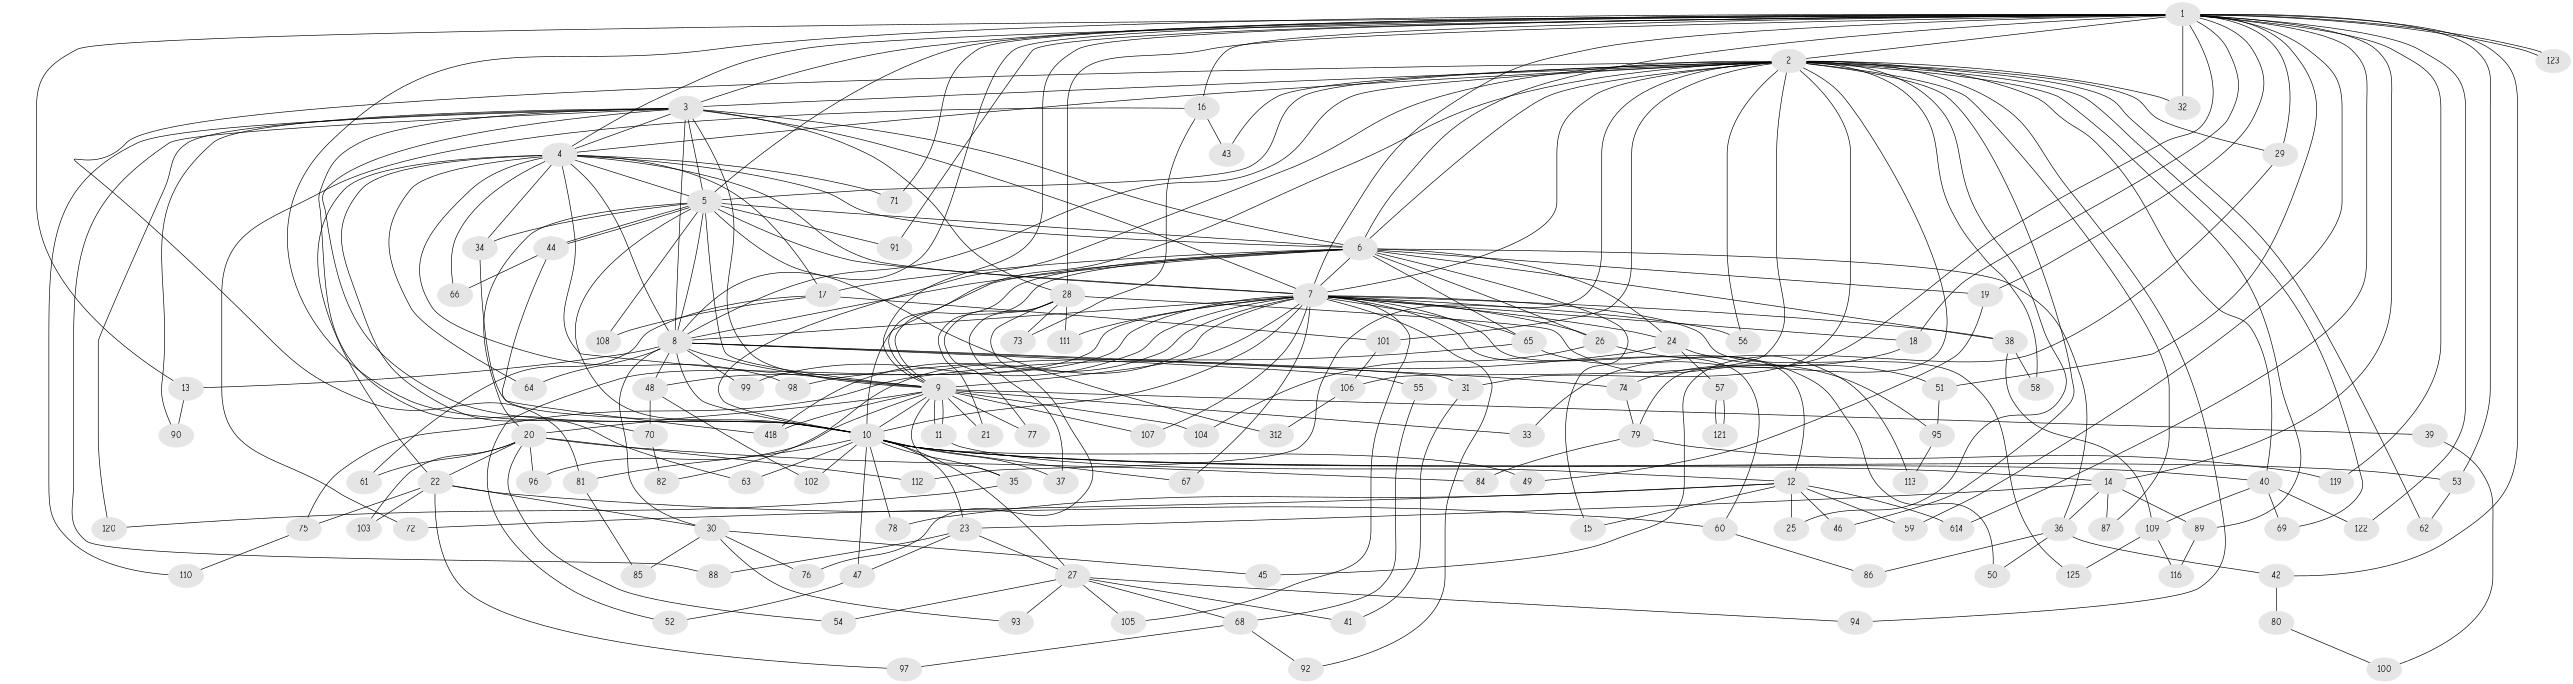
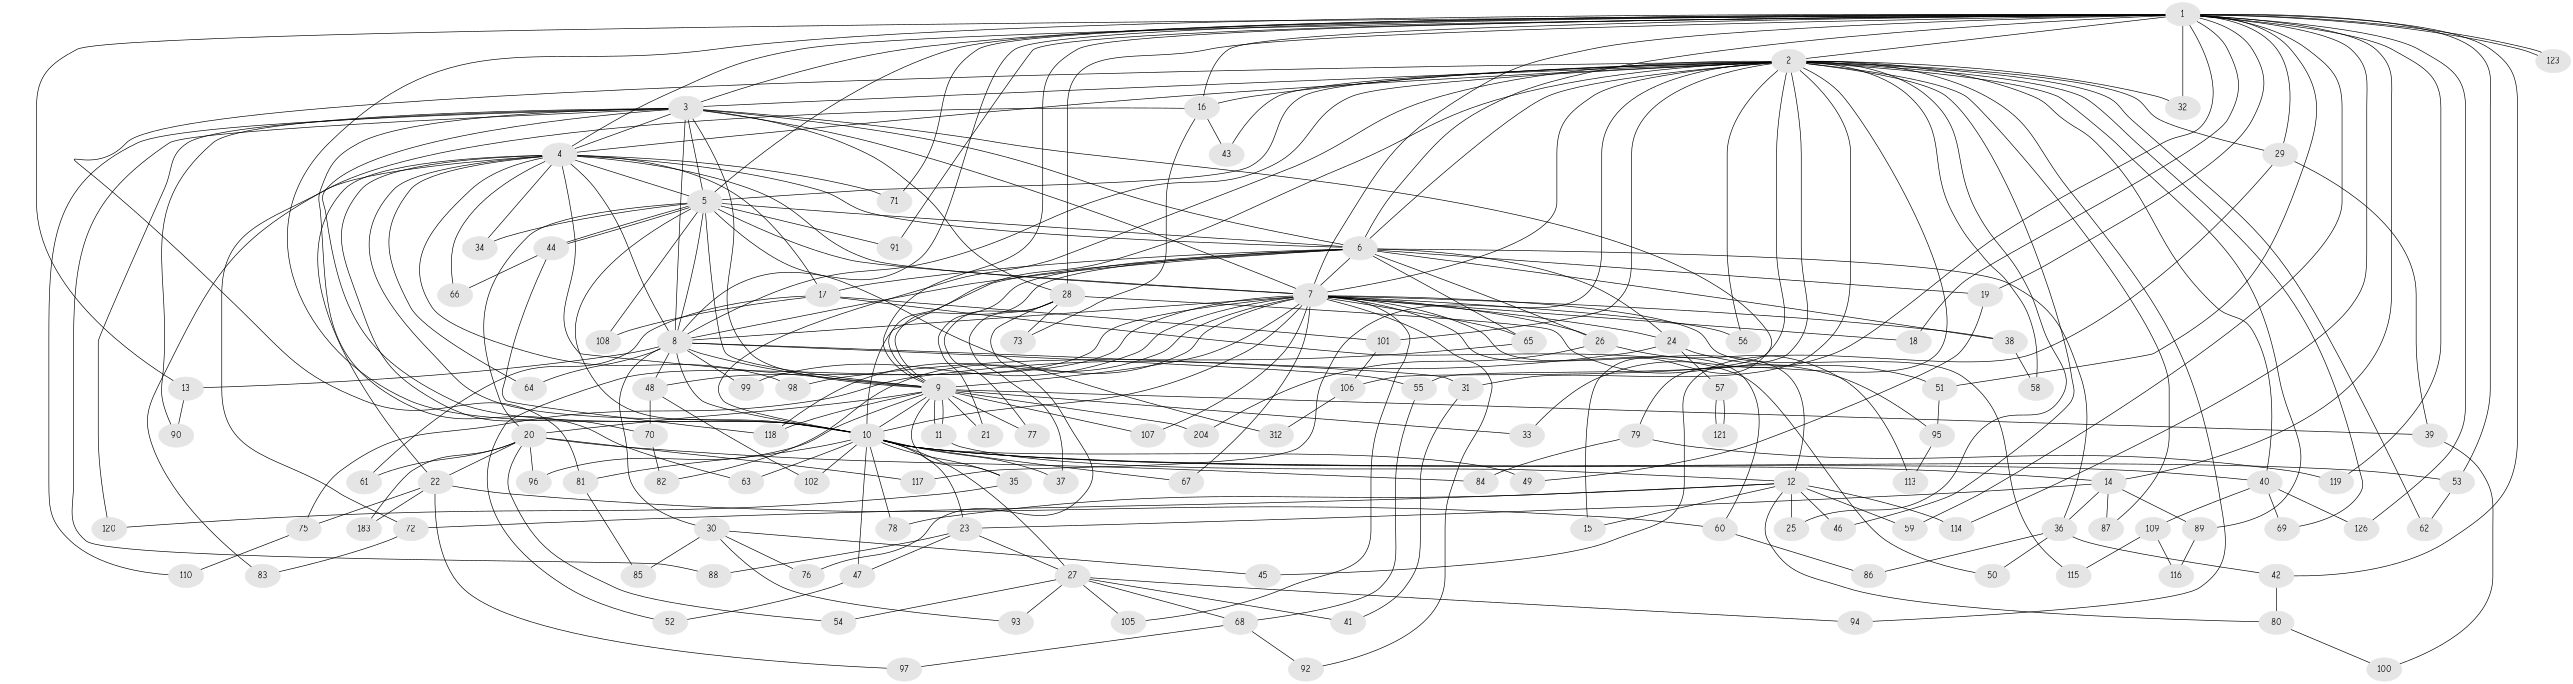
none -> (1494, 73)
none -> (2411, 266)
(1627, 335) -> (1386, 191)
(1065, 342) -> none
none -> (1797, 344)
(1817, 384) -> (1326, 351)
(1624, 389) -> none
(605, 417) -> (465, 386)
(771, 435) -> (771, 435)
(1201, 435) -> (1201, 435)
(2066, 437) -> none
(918, 482) -> (918, 482)
(574, 506) -> none
(364, 529) -> (364, 529)
(1957, 529) -> (1957, 529)
(2362, 529) -> (2362, 529)
none -> (263, 576)
(2074, 576) -> (2074, 576)
none -> (1978, 608)
